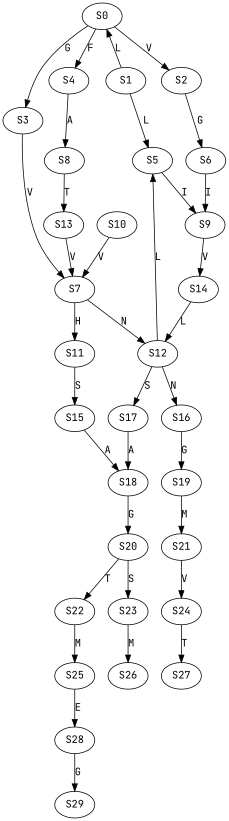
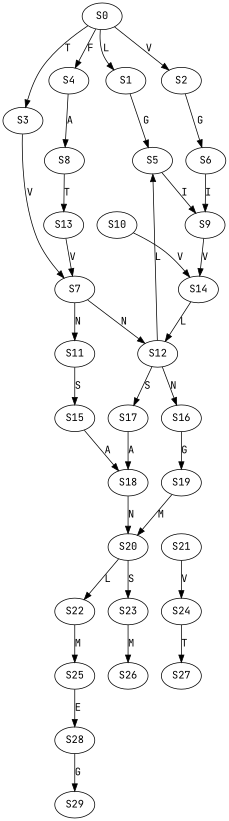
(68, 48) -> (68, 48)
(115, 52) -> (101, 48)
(146, 121) -> (146, 121)
(98, 254) -> (161, 249)
(78, 322) -> (78, 322)
(181, 511) -> (157, 512)
(131, 515) -> (131, 515)
(108, 579) -> (108, 579)
